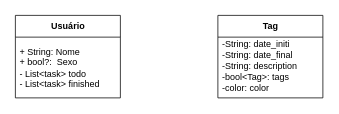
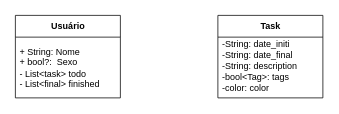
(271, 27) -> (271, 27)
(67, 68) -> (67, 68)
